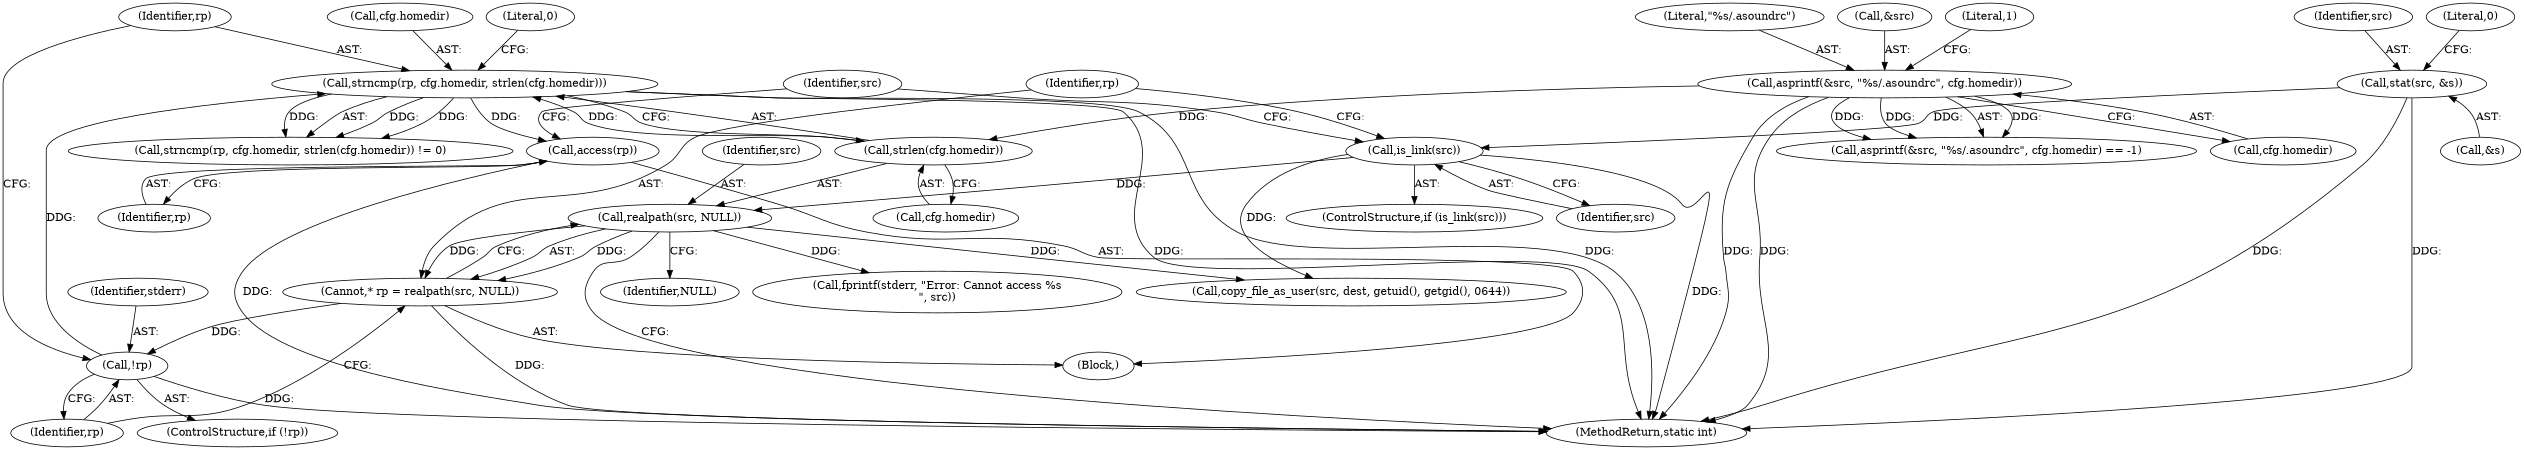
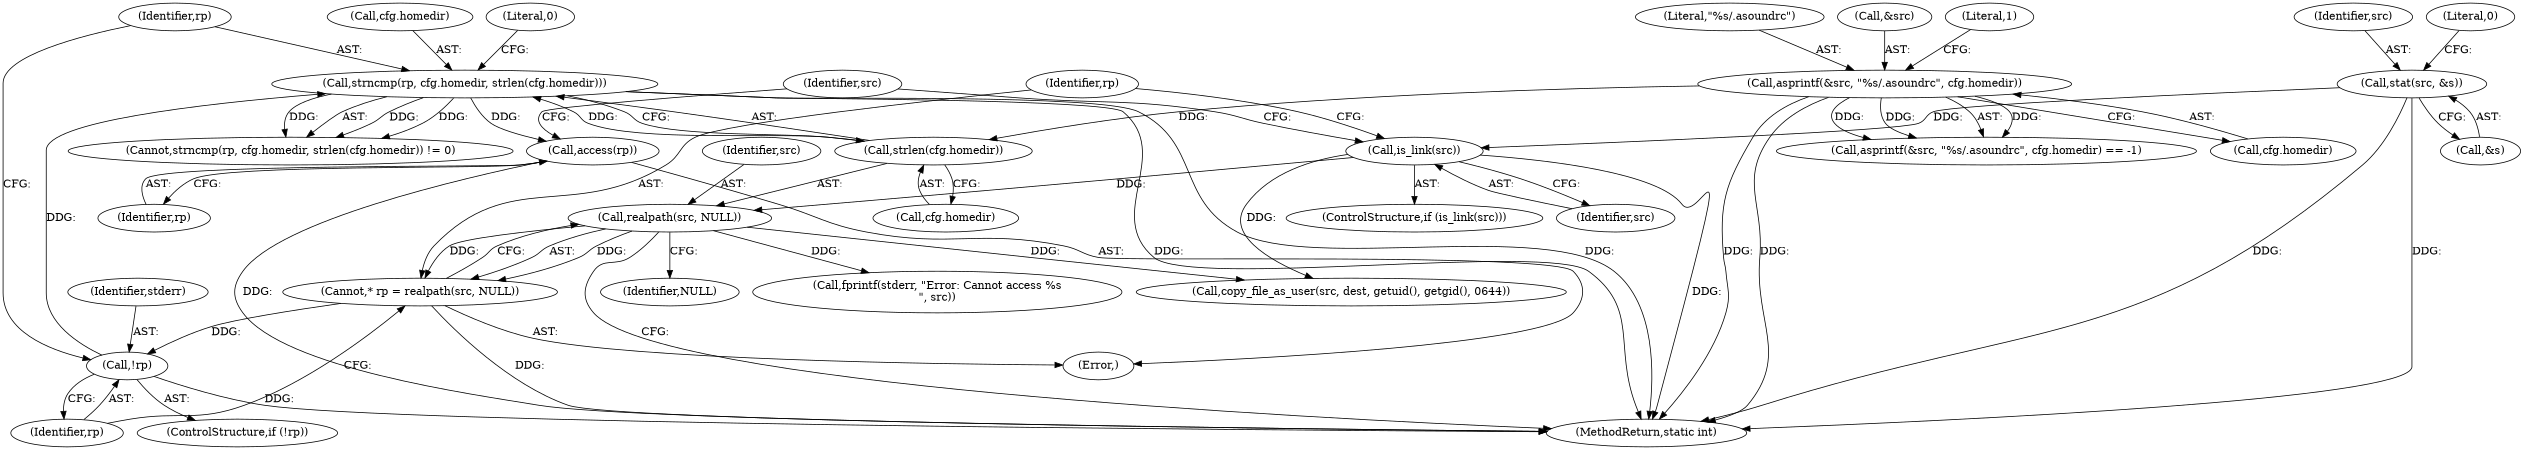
none -> (2434, 119)
(291, 151) -> (291, 151)
(1098, 366) -> (1098, 366)
